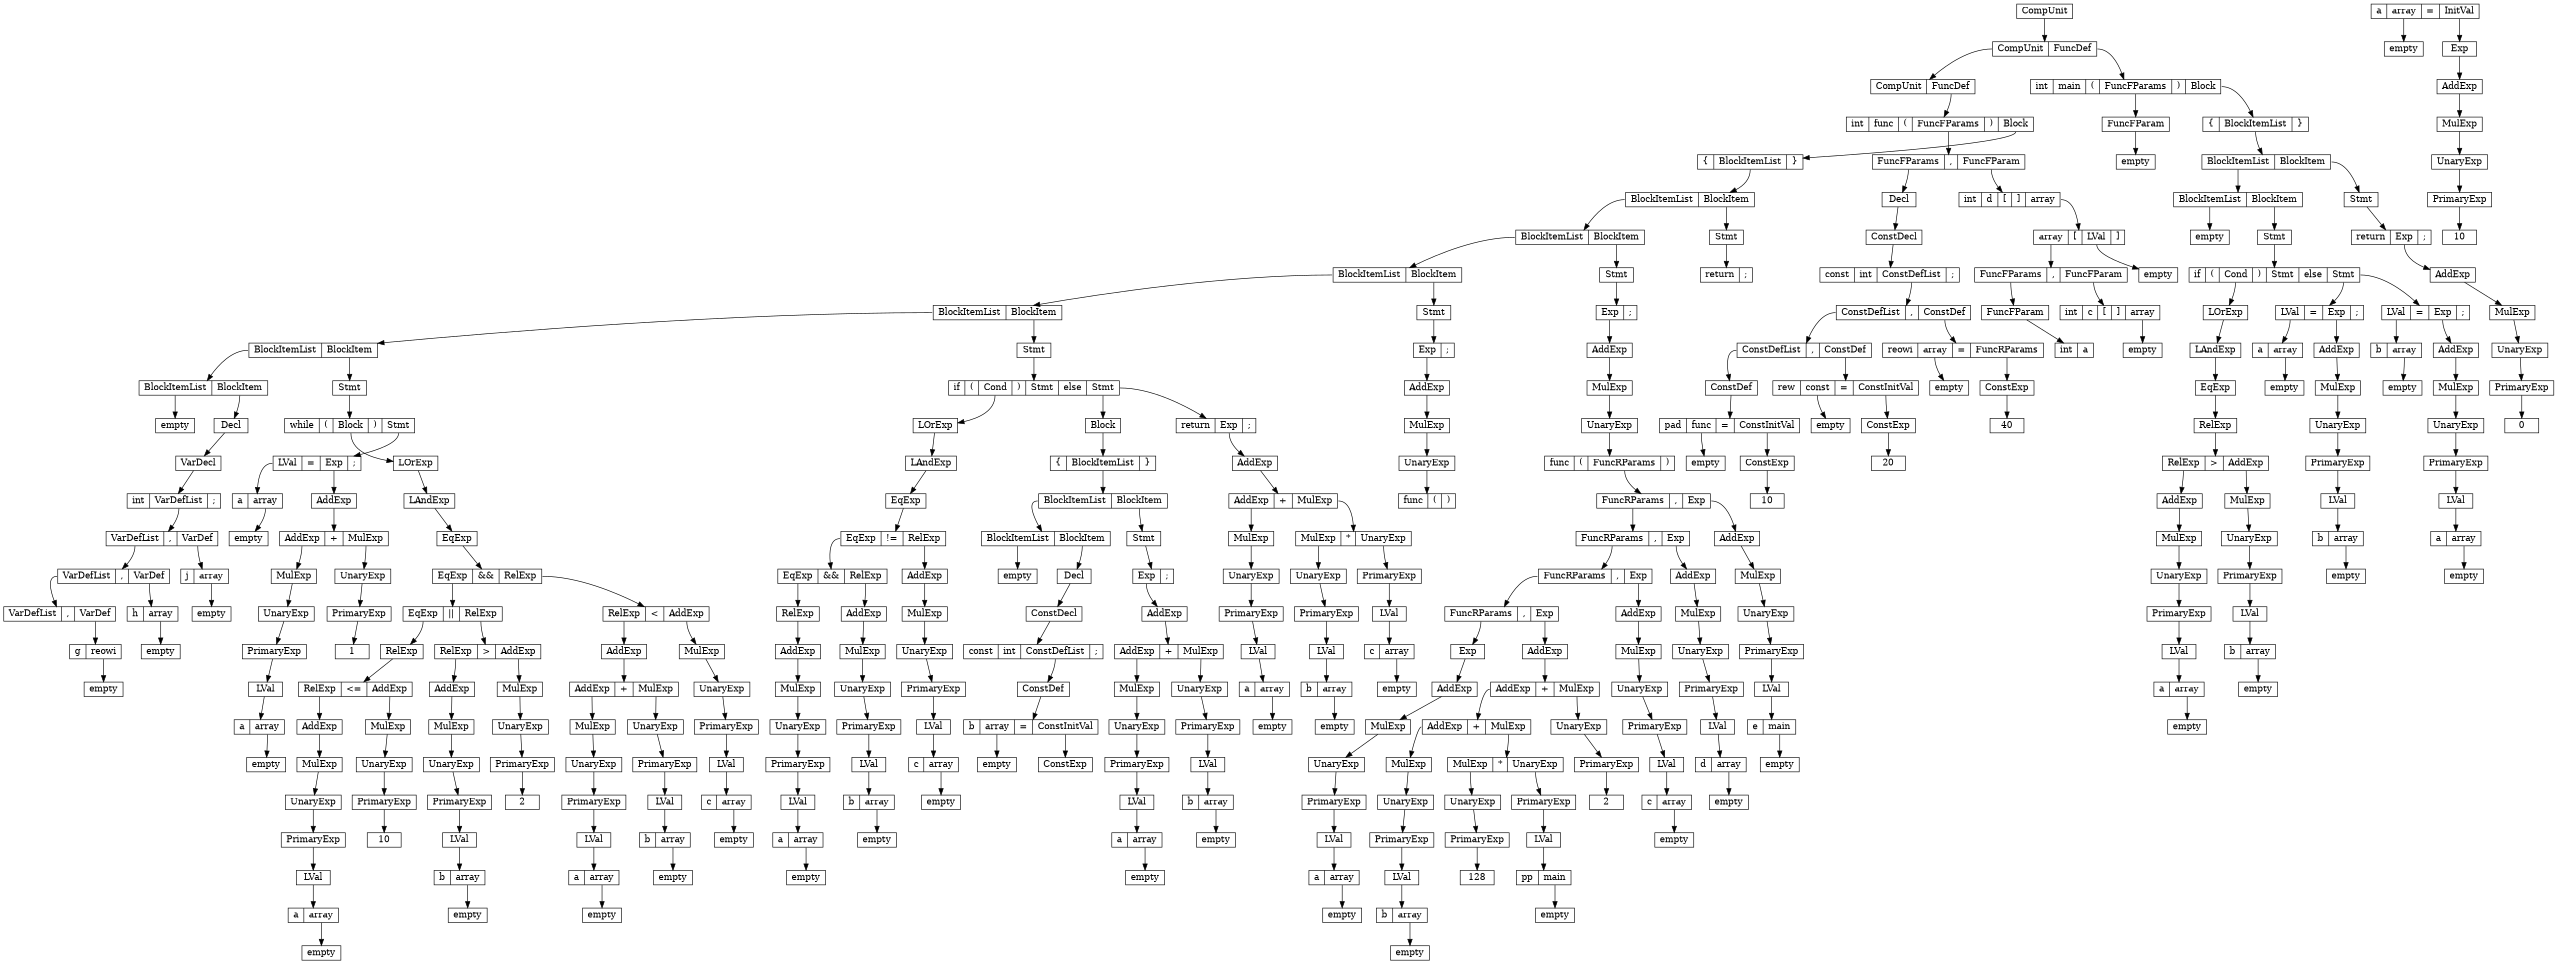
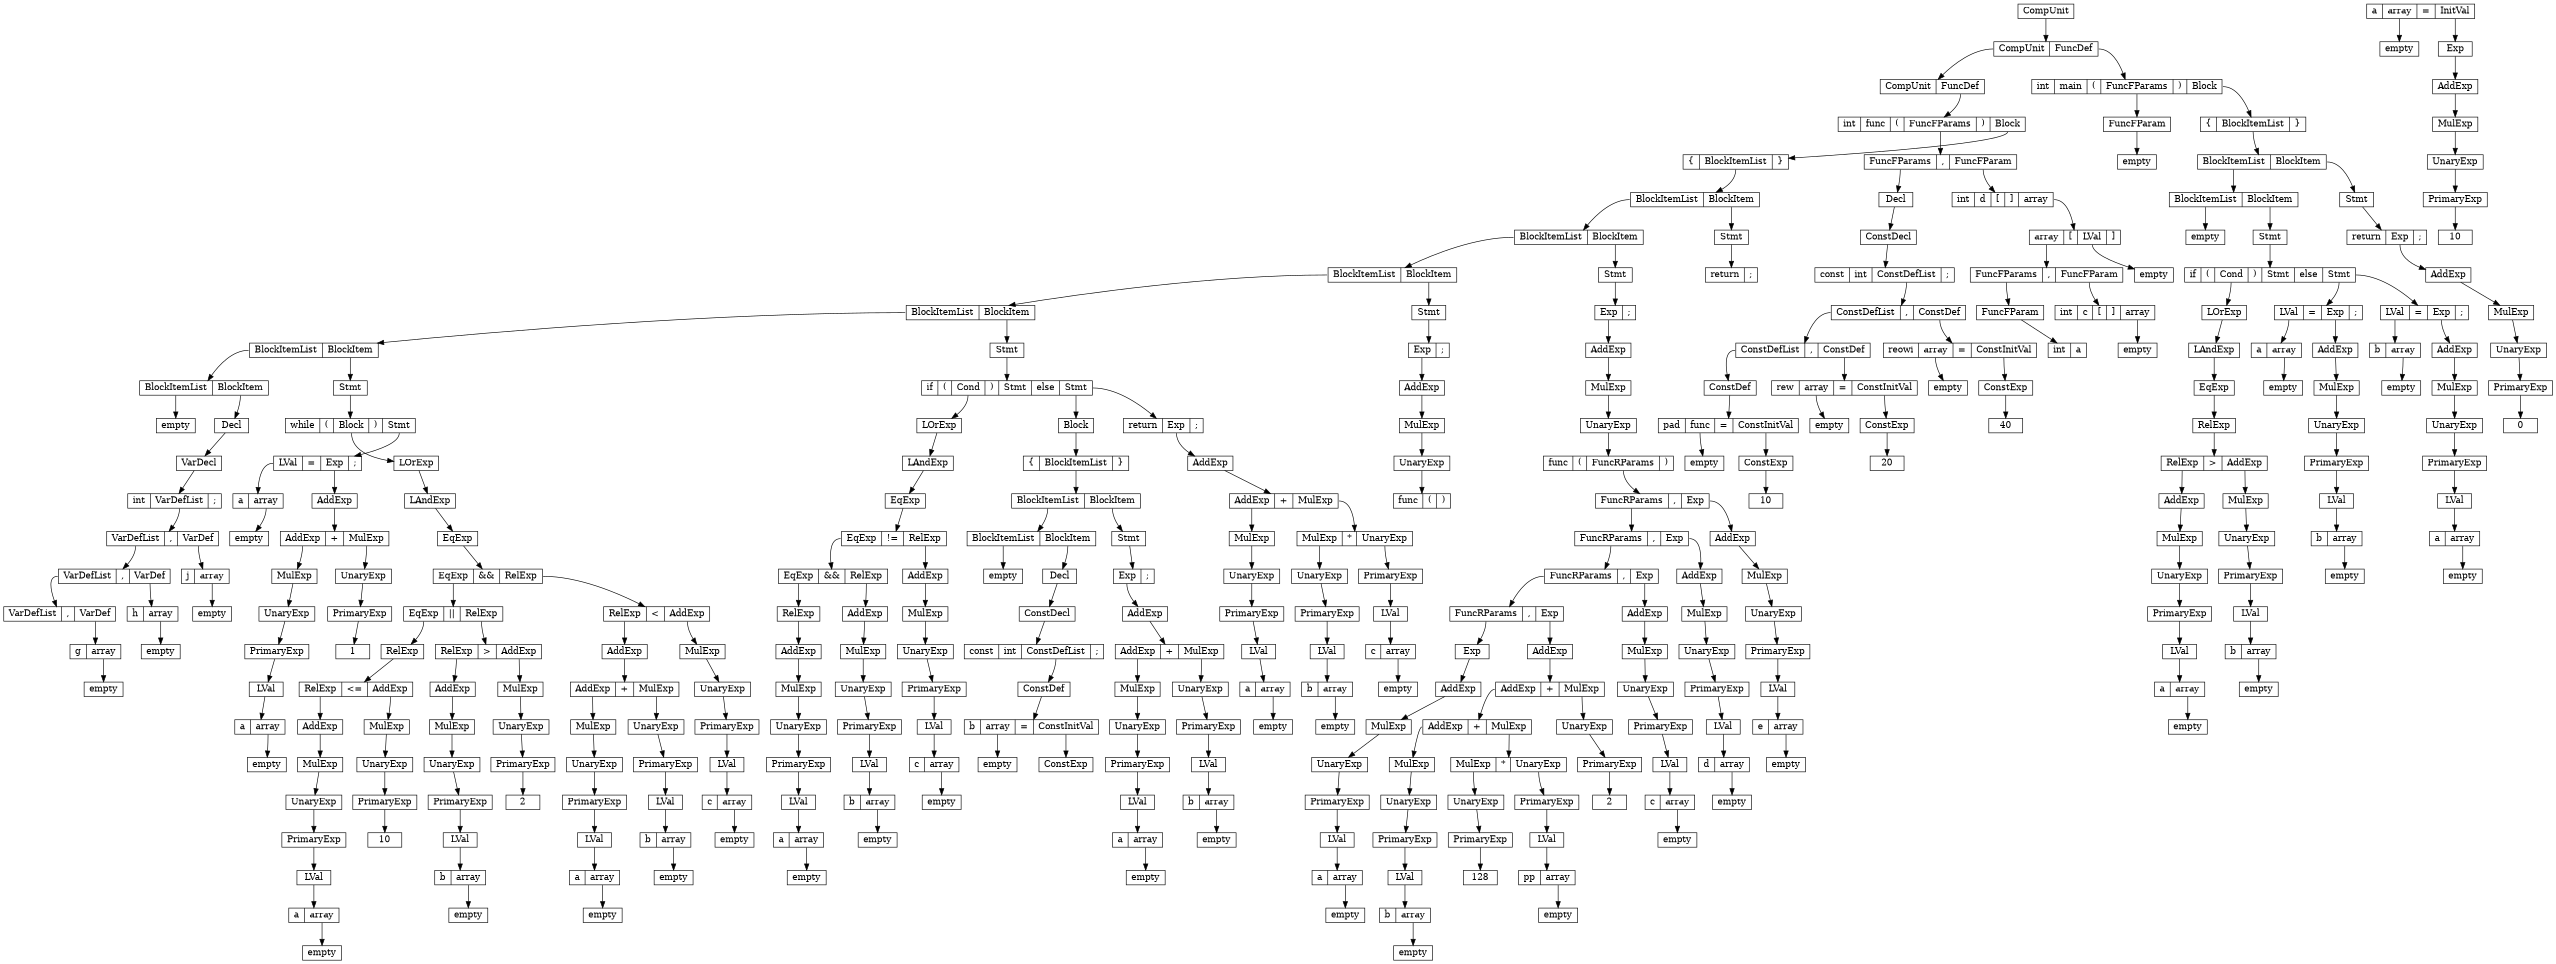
(2007, 350) -> (2004, 350)
(1818, 388) -> (1816, 388)
(104, 651) -> (104, 651)
(1779, 727) -> (1786, 727)
(1555, 877) -> (1558, 877)
